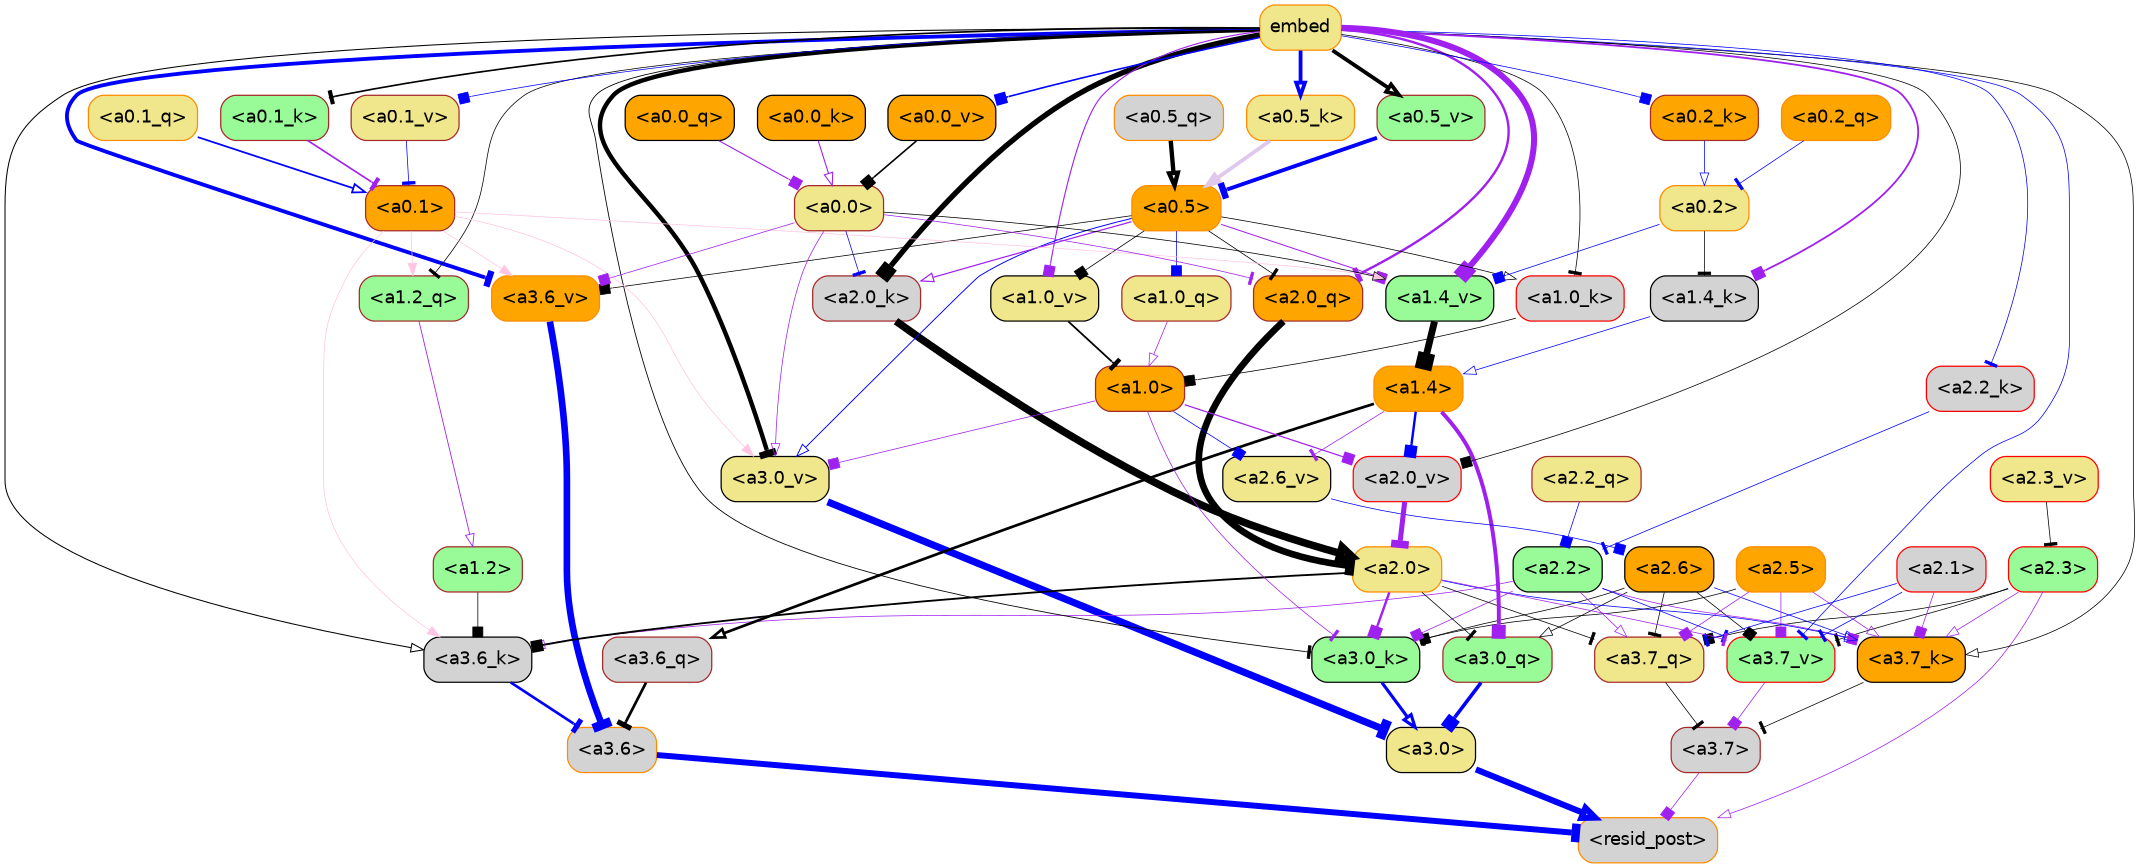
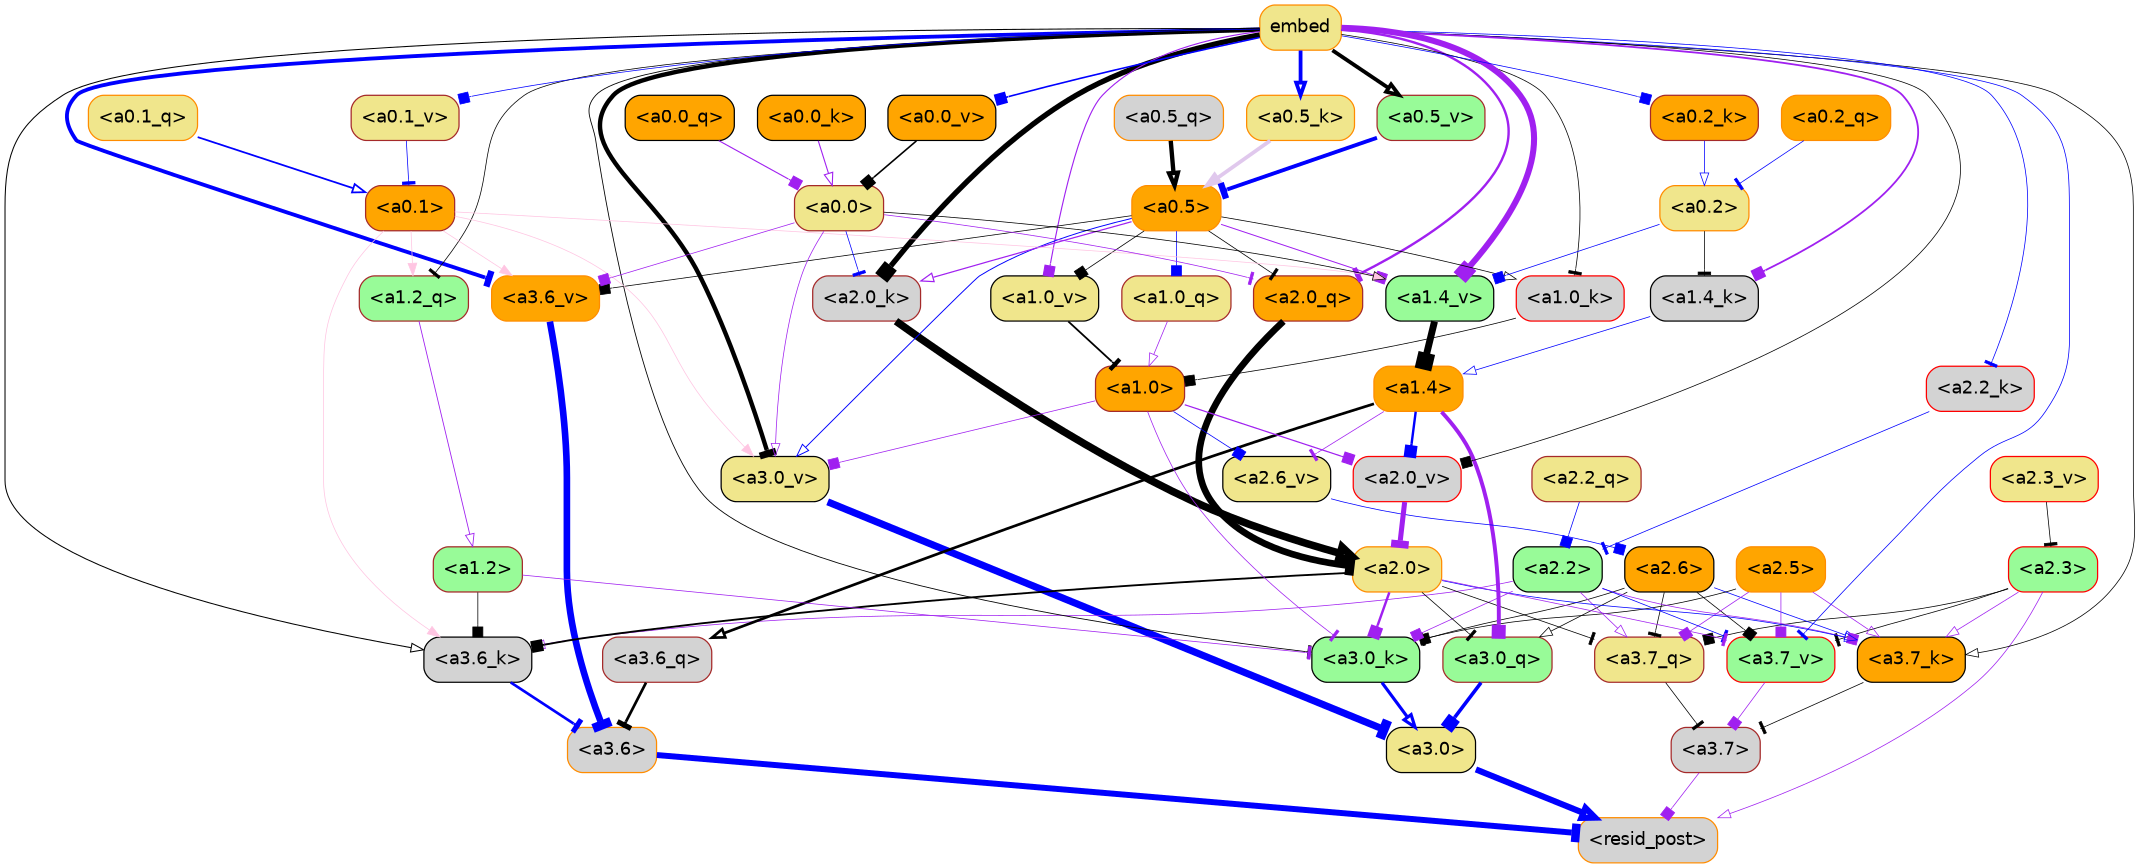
(275, 118) -> none
(1941, 569) -> none
none -> (1012, 623)
